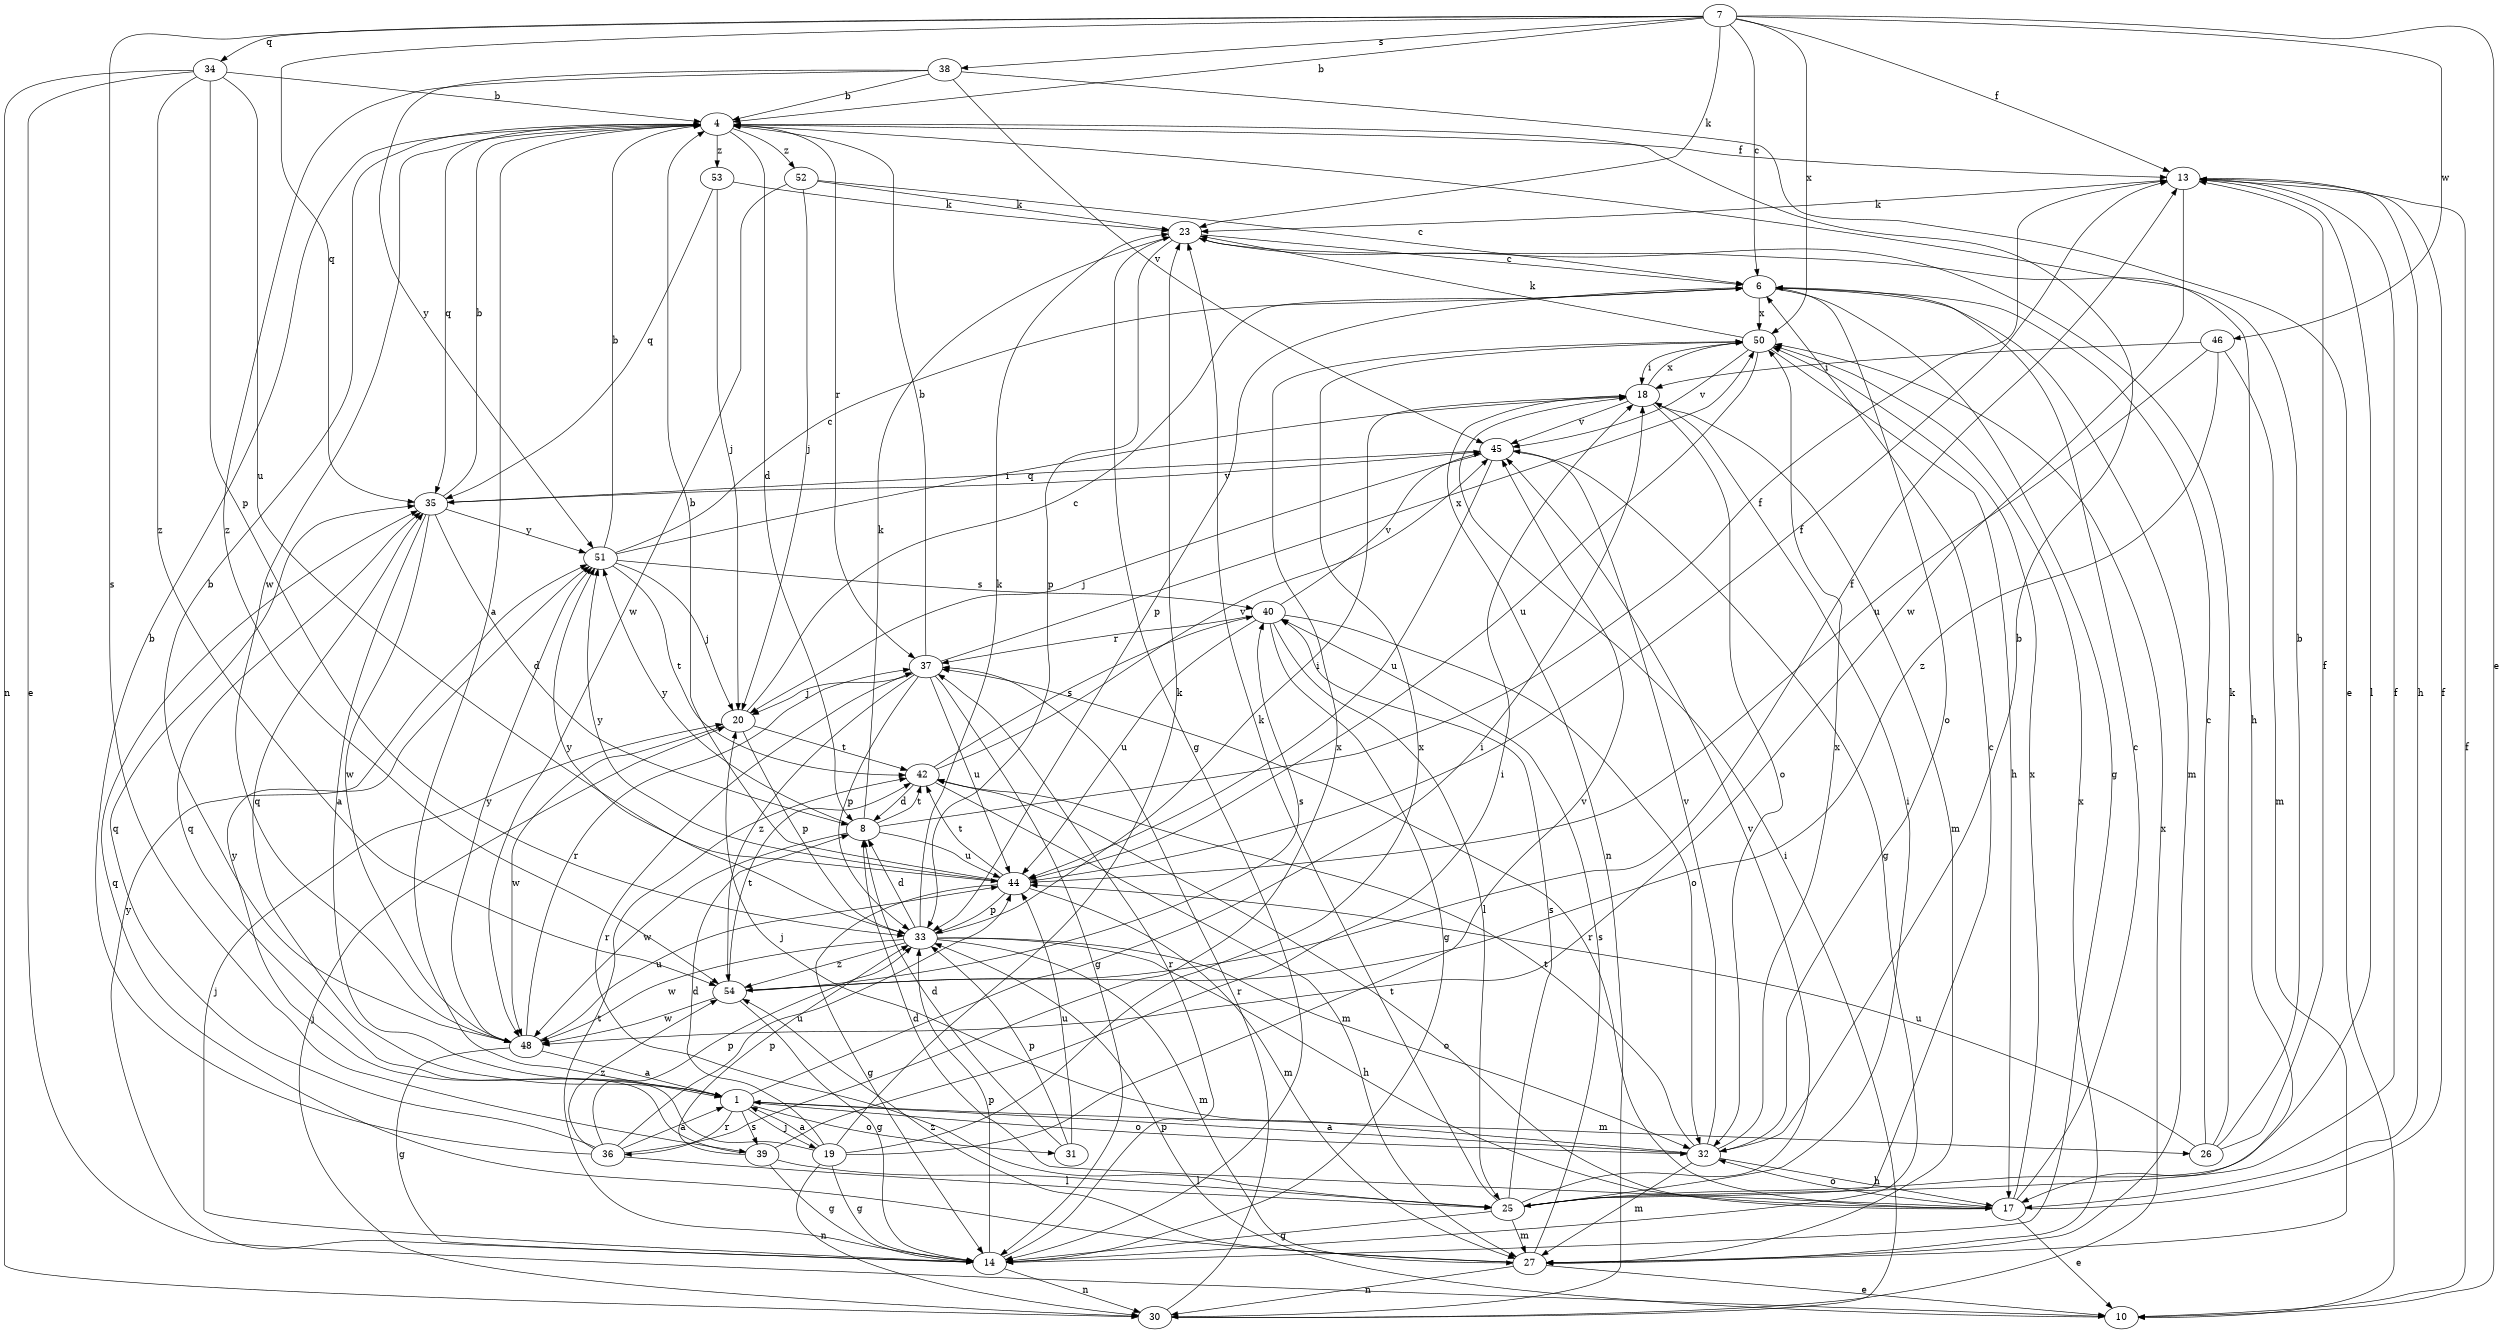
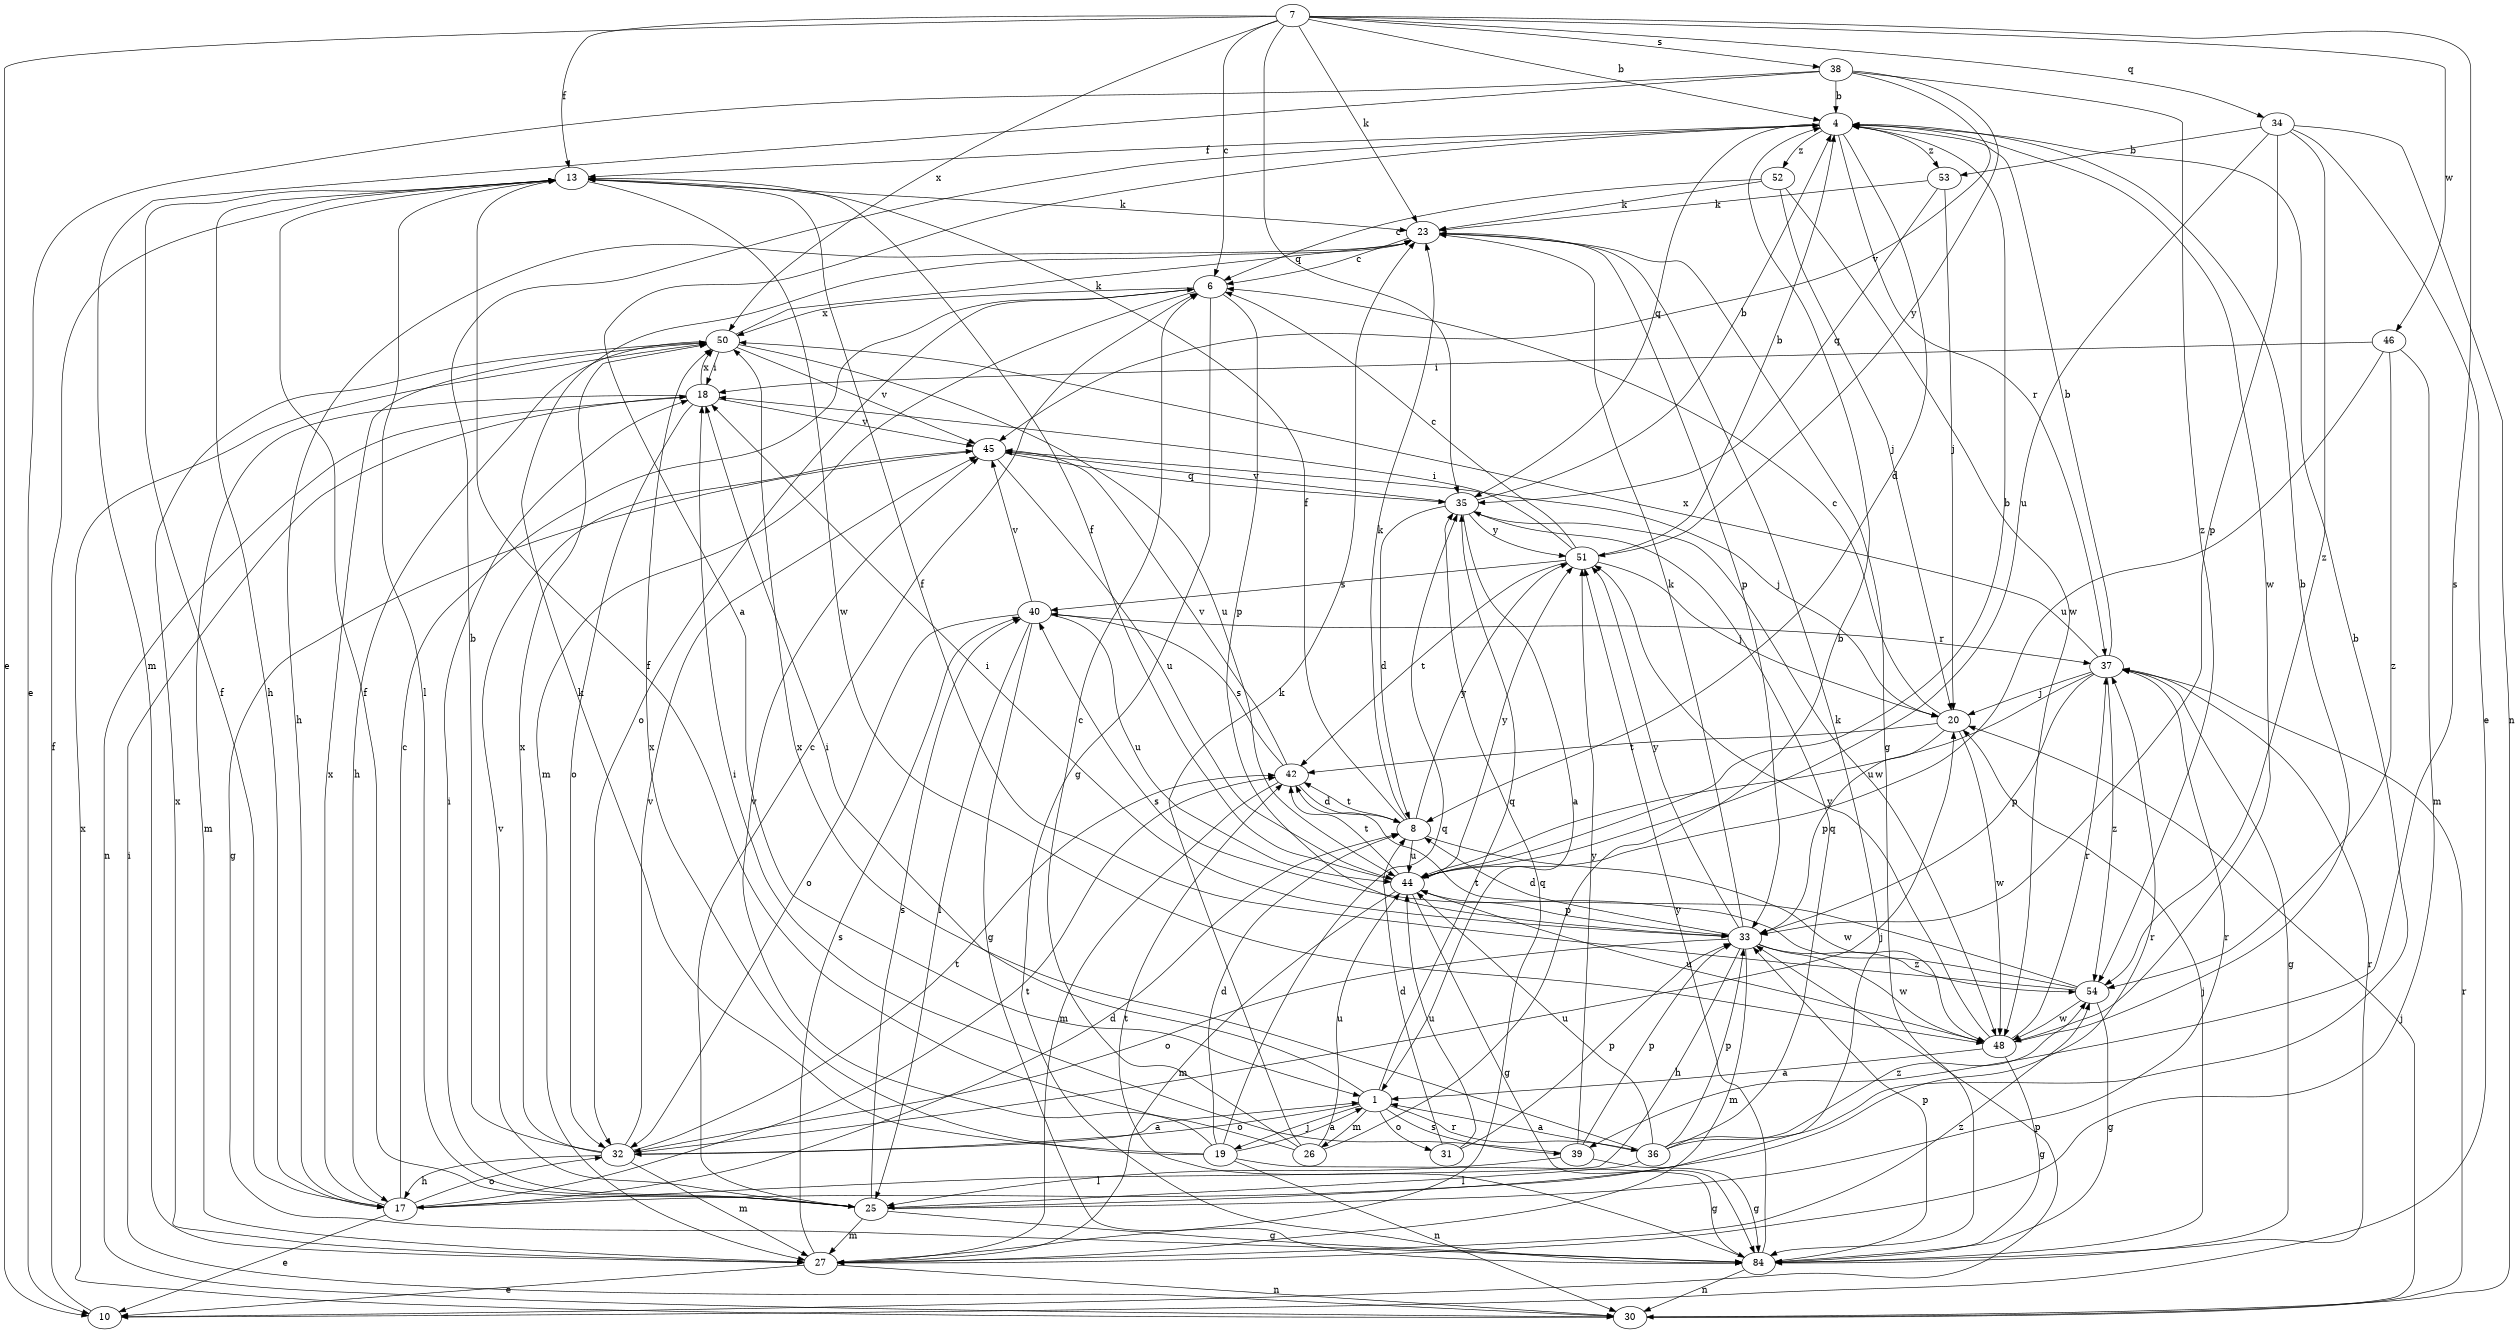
(460, 97) -> (2121, 150)
none -> (147, 205)
(990, 1263) -> (1759, 1263)
